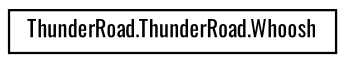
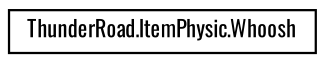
(173, 32) -> (162, 32)
